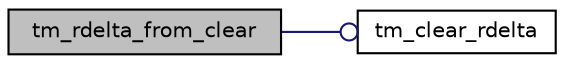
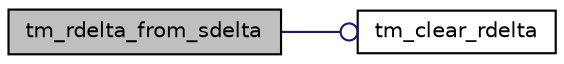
(145, 32) -> (145, 32)
